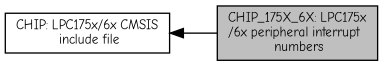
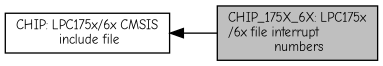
(297, 33) -> (297, 33)
